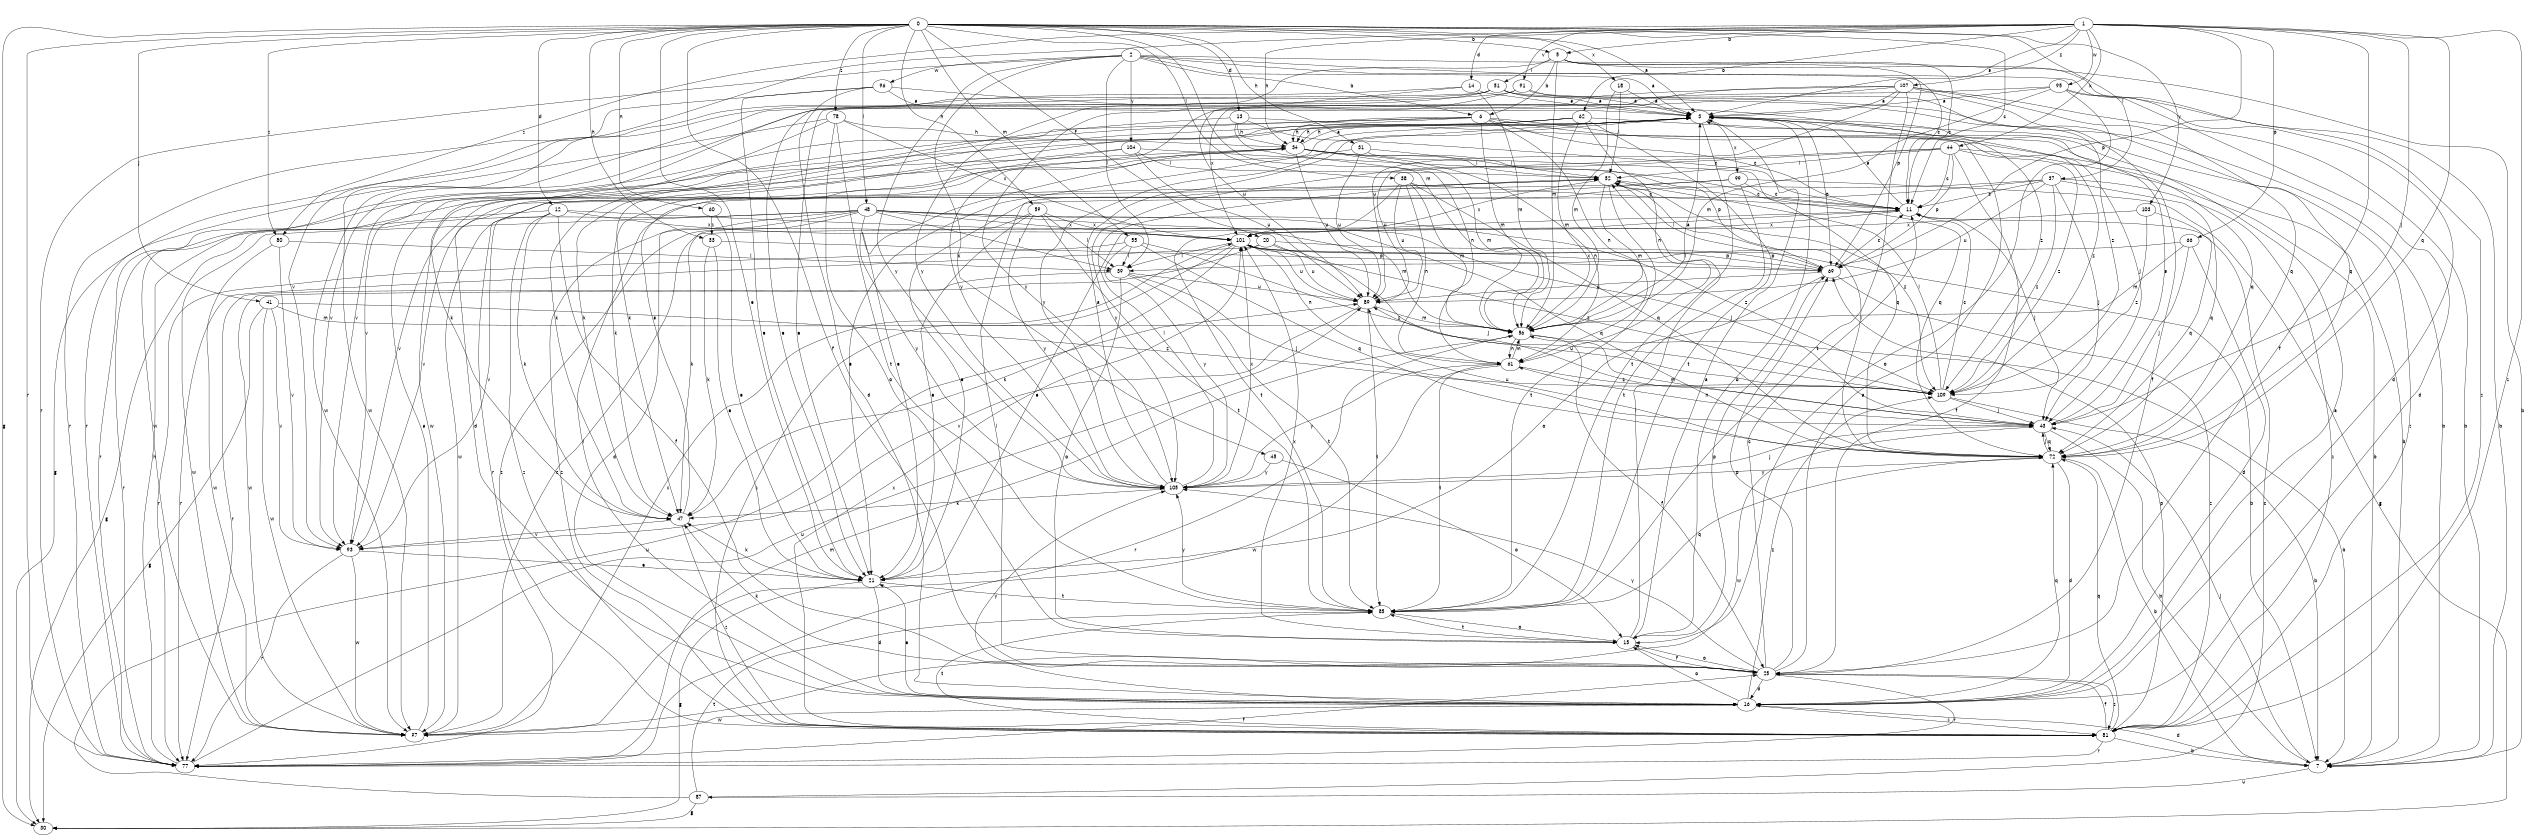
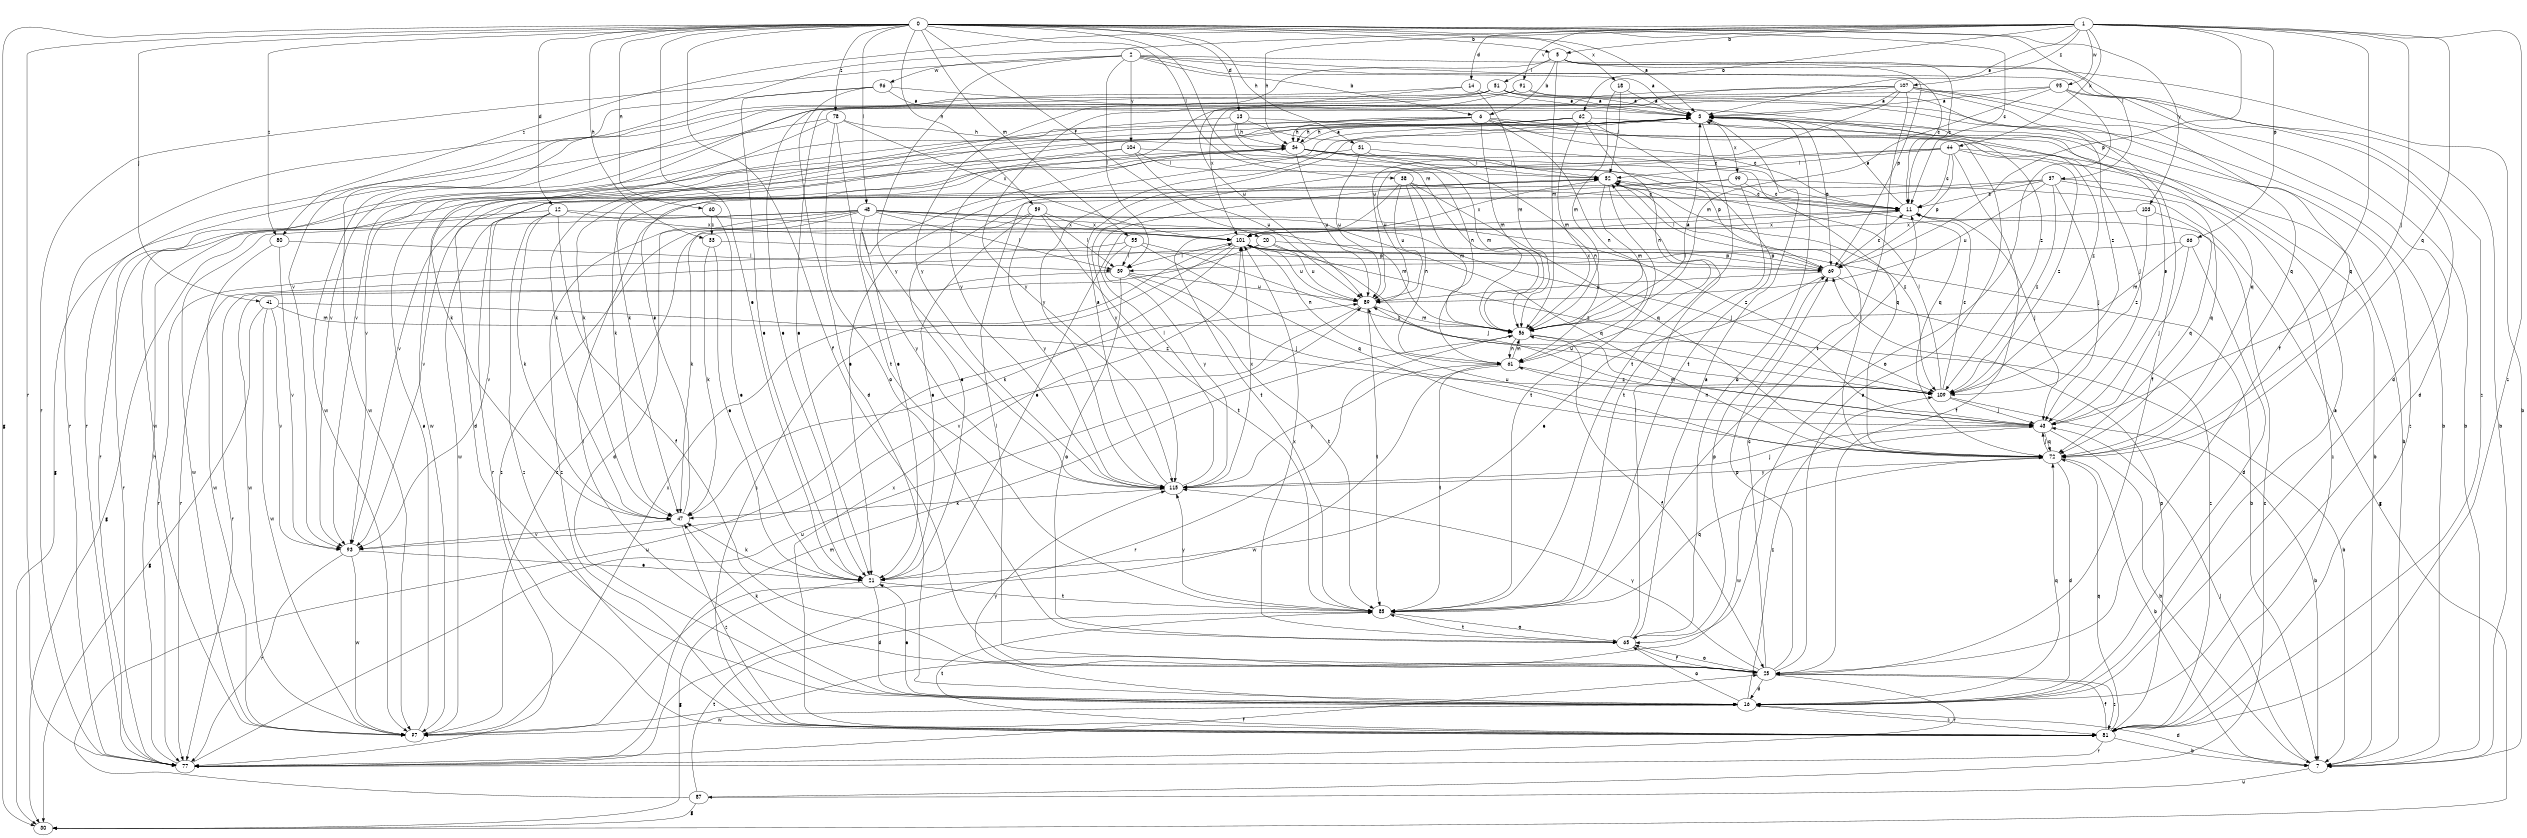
(1544, 426) -> (1544, 426)
(1274, 457) -> none
(1174, 488) -> (1174, 488)
(1626, 643) -> (1626, 643)
